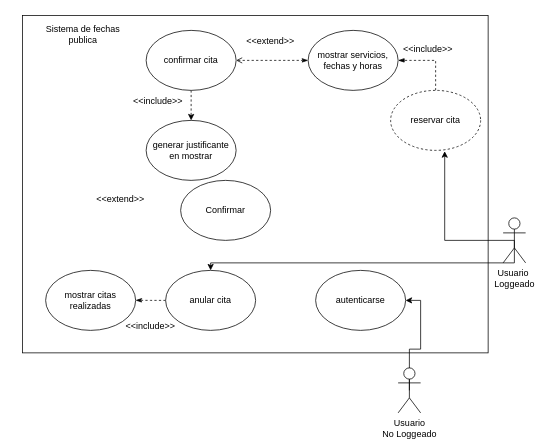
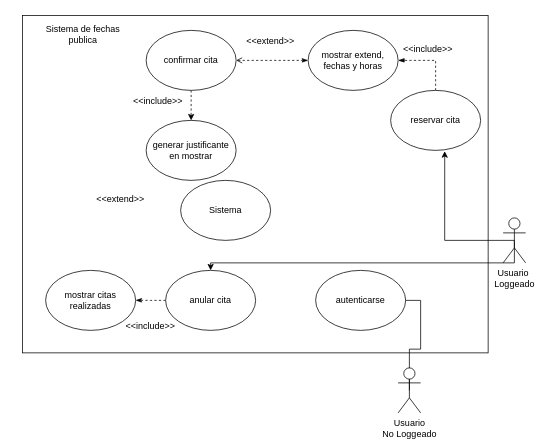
(353, 60) -> (353, 60)
(435, 120) -> (435, 120)
(225, 210) -> (225, 210)
(412, 300) -> (410, 300)
